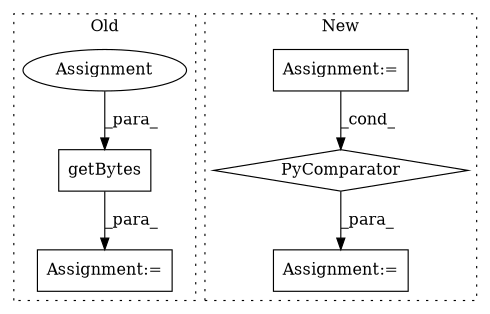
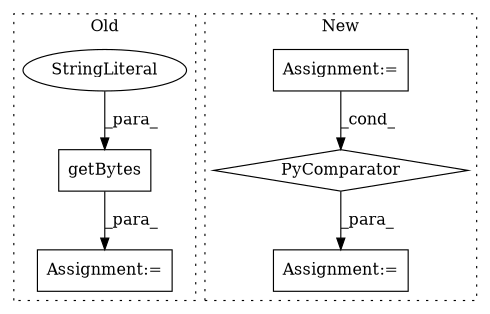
(105, 70) -> (105, 70)
